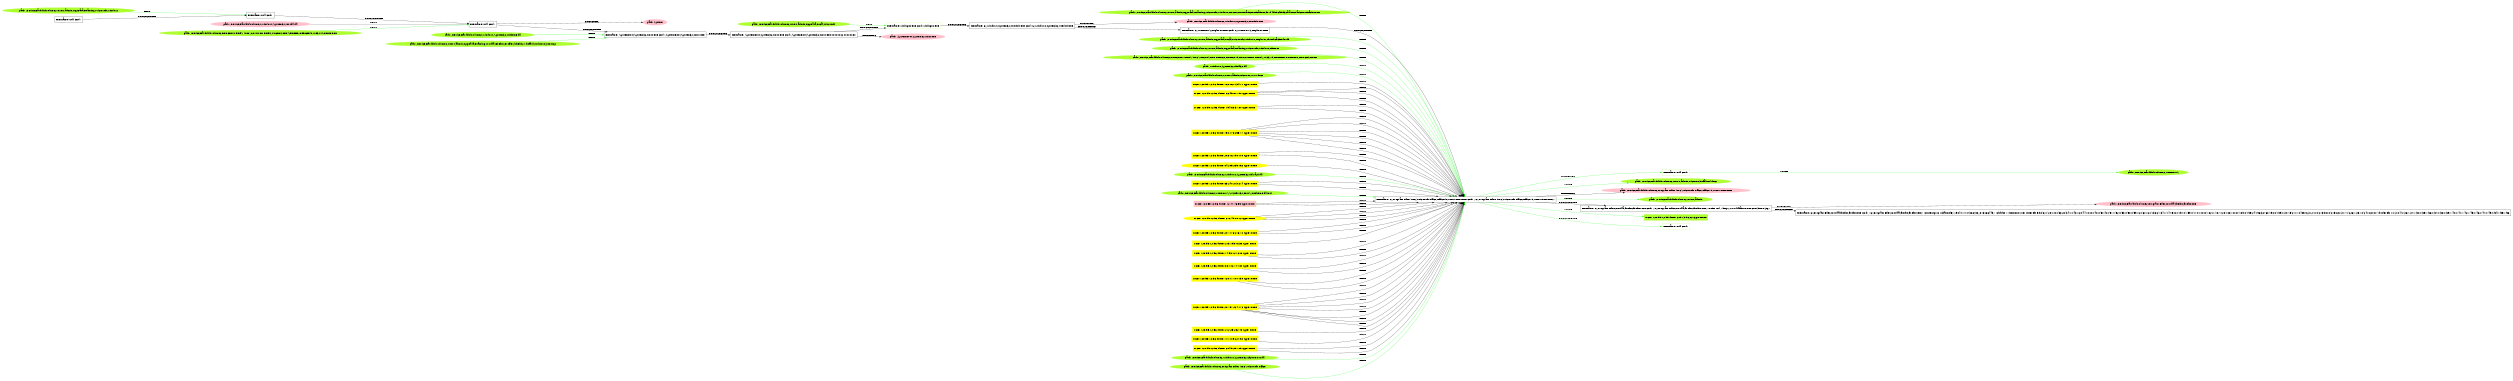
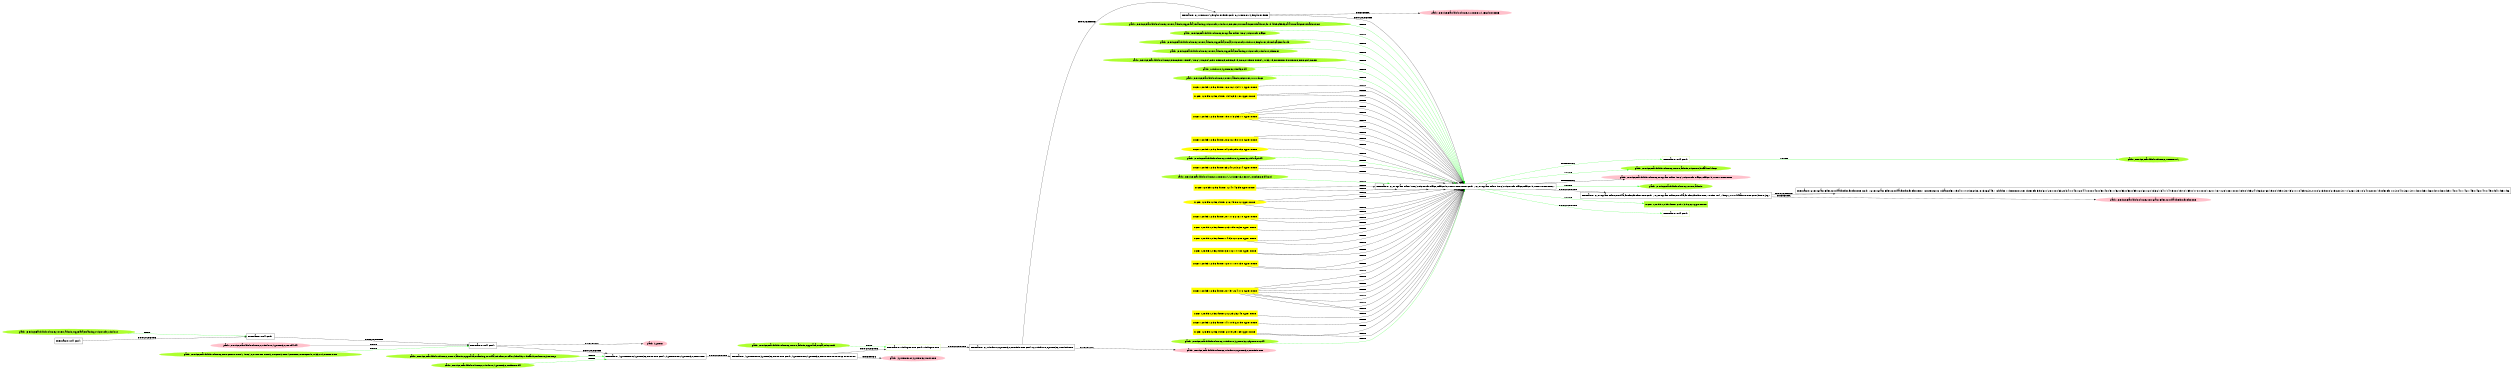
none -> (1466, 13)
(1225, 93) -> none
(1225, 204) -> (1225, 188)
